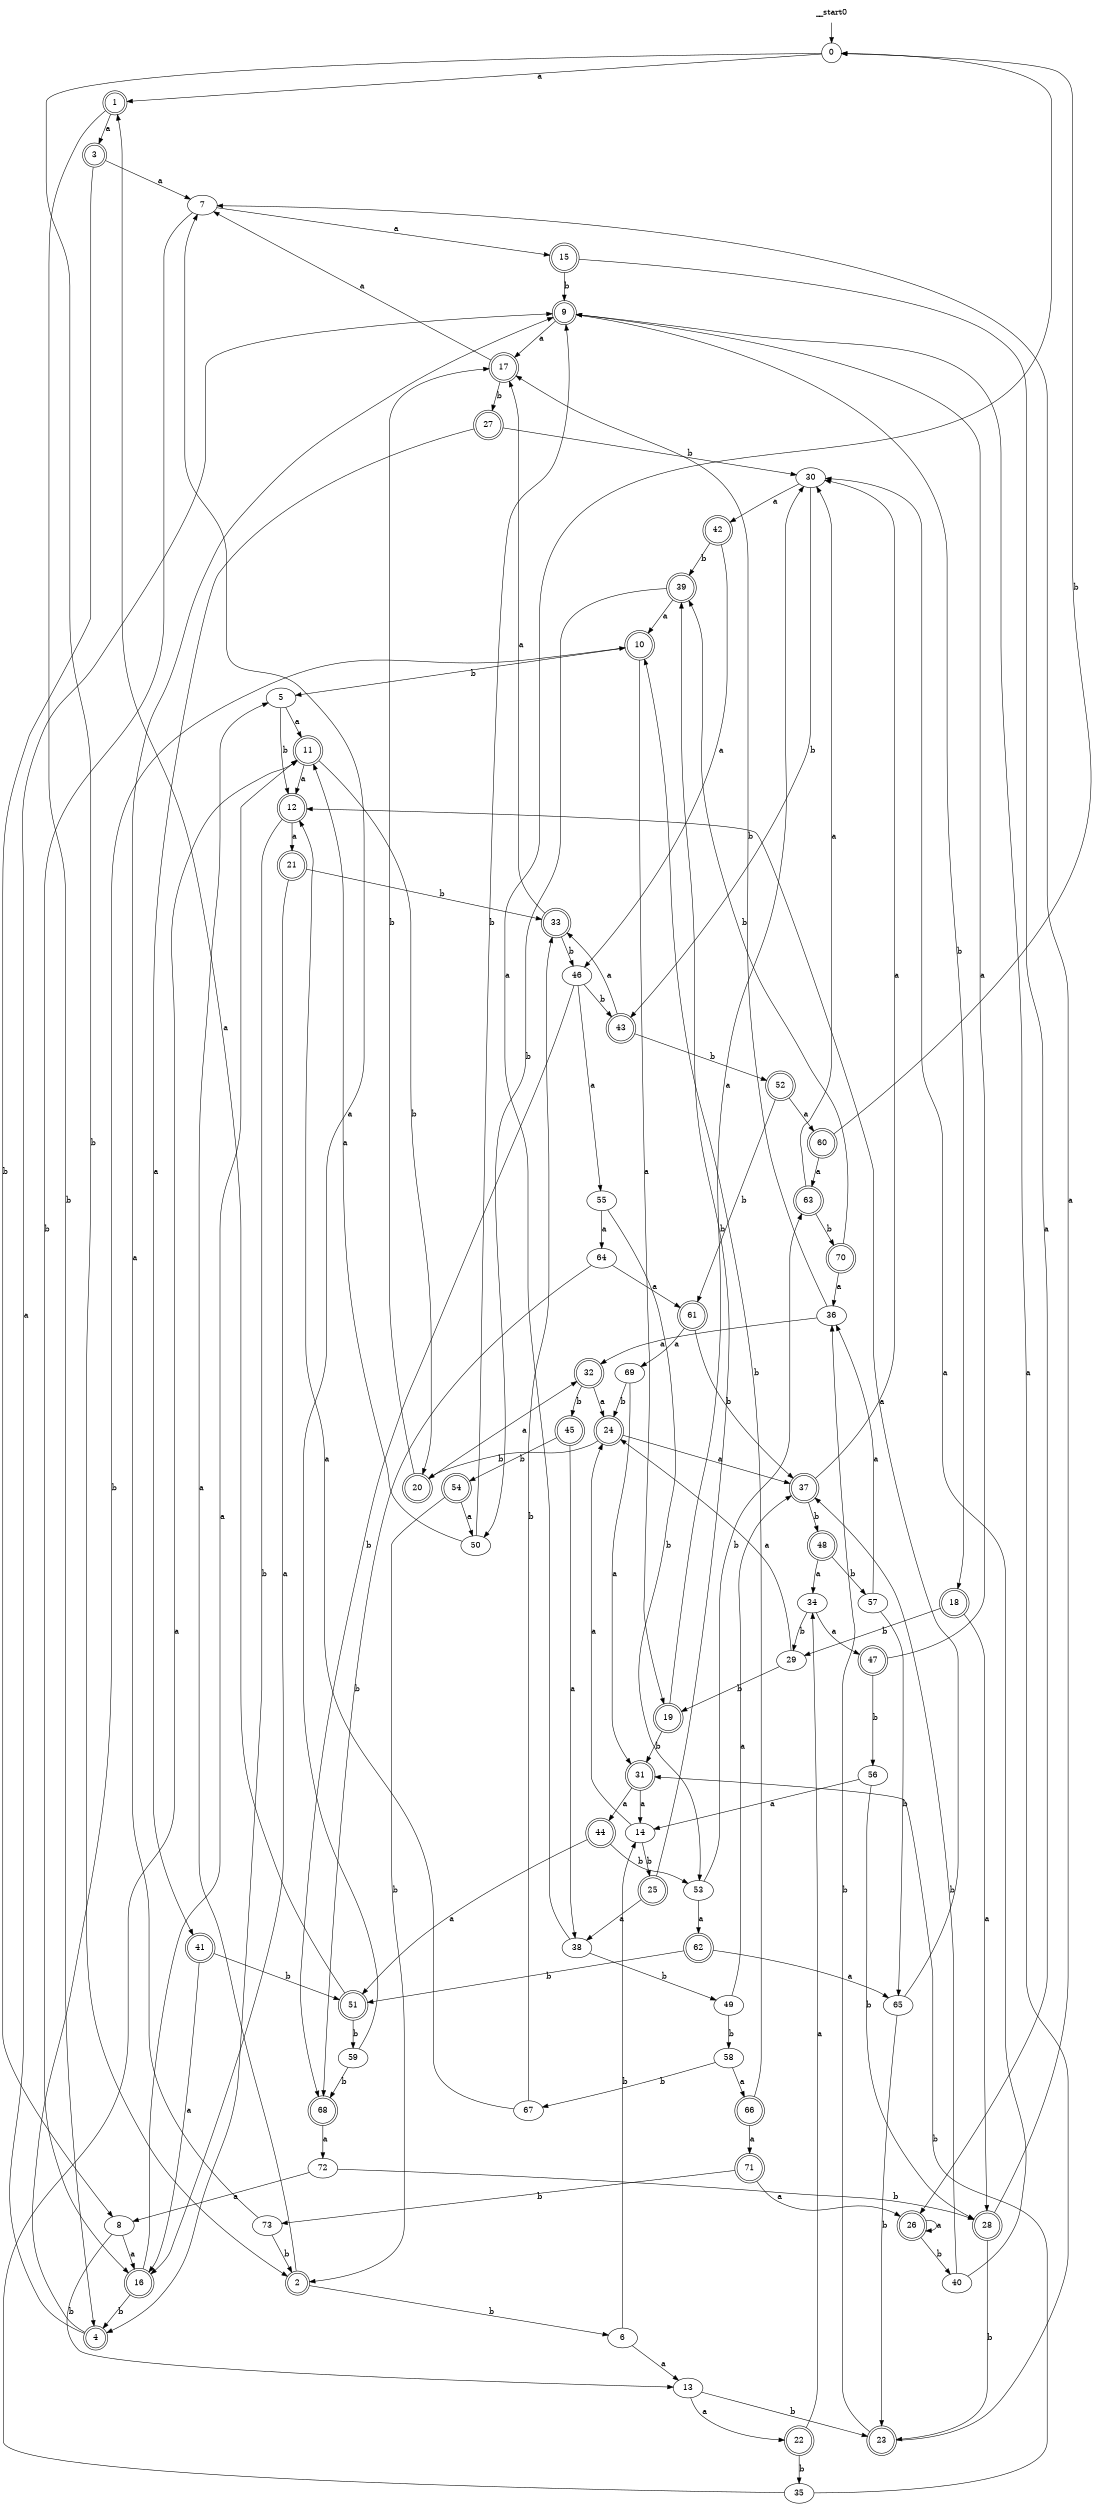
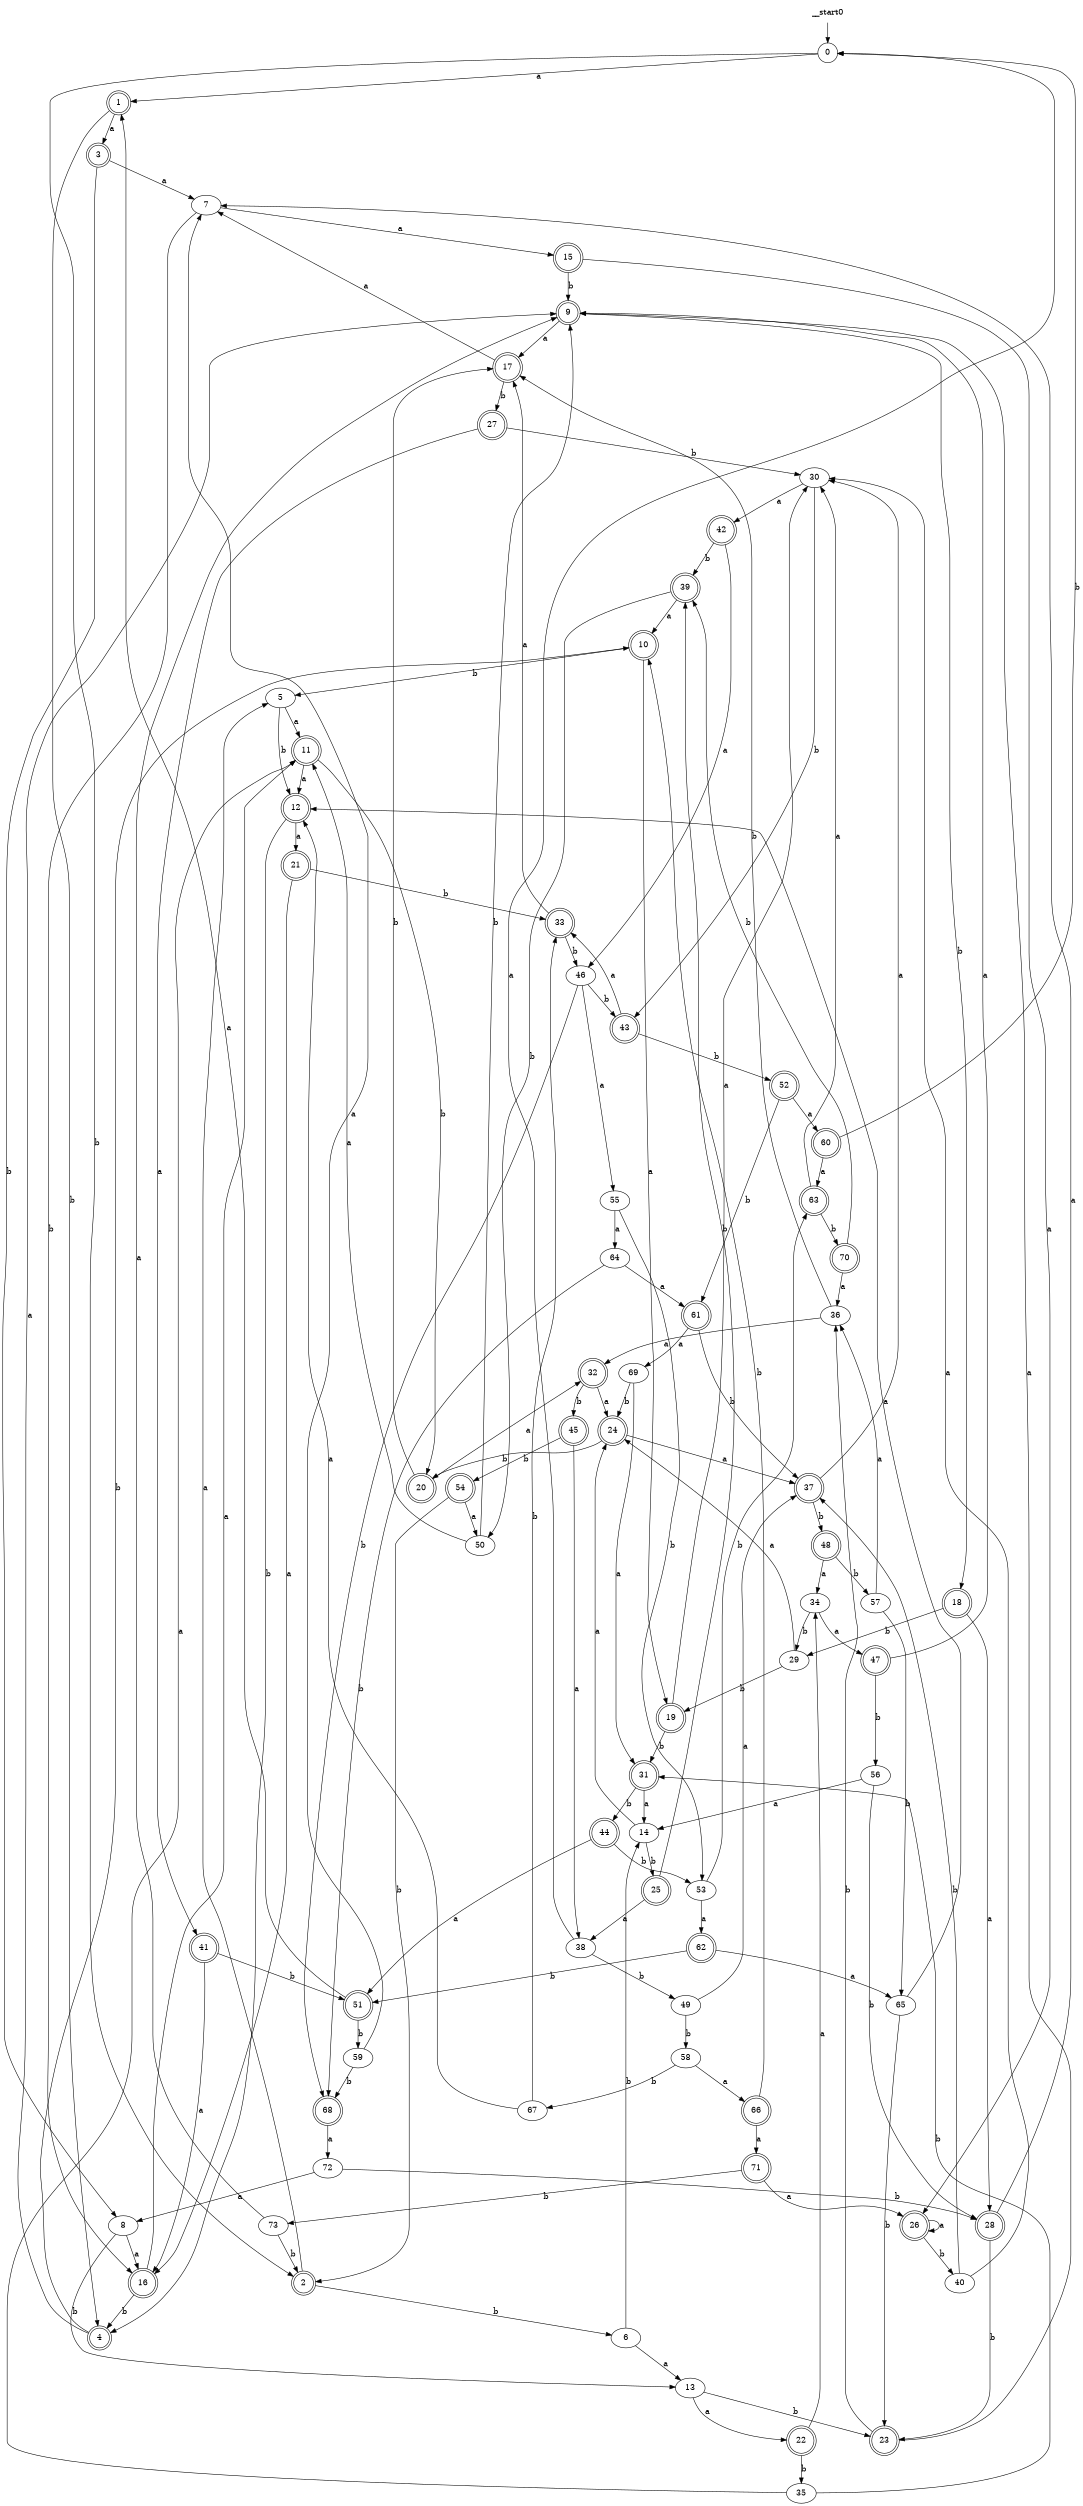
(625, 1804) -> (629, 1804)
